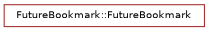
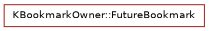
(104, 16) -> (104, 16)
